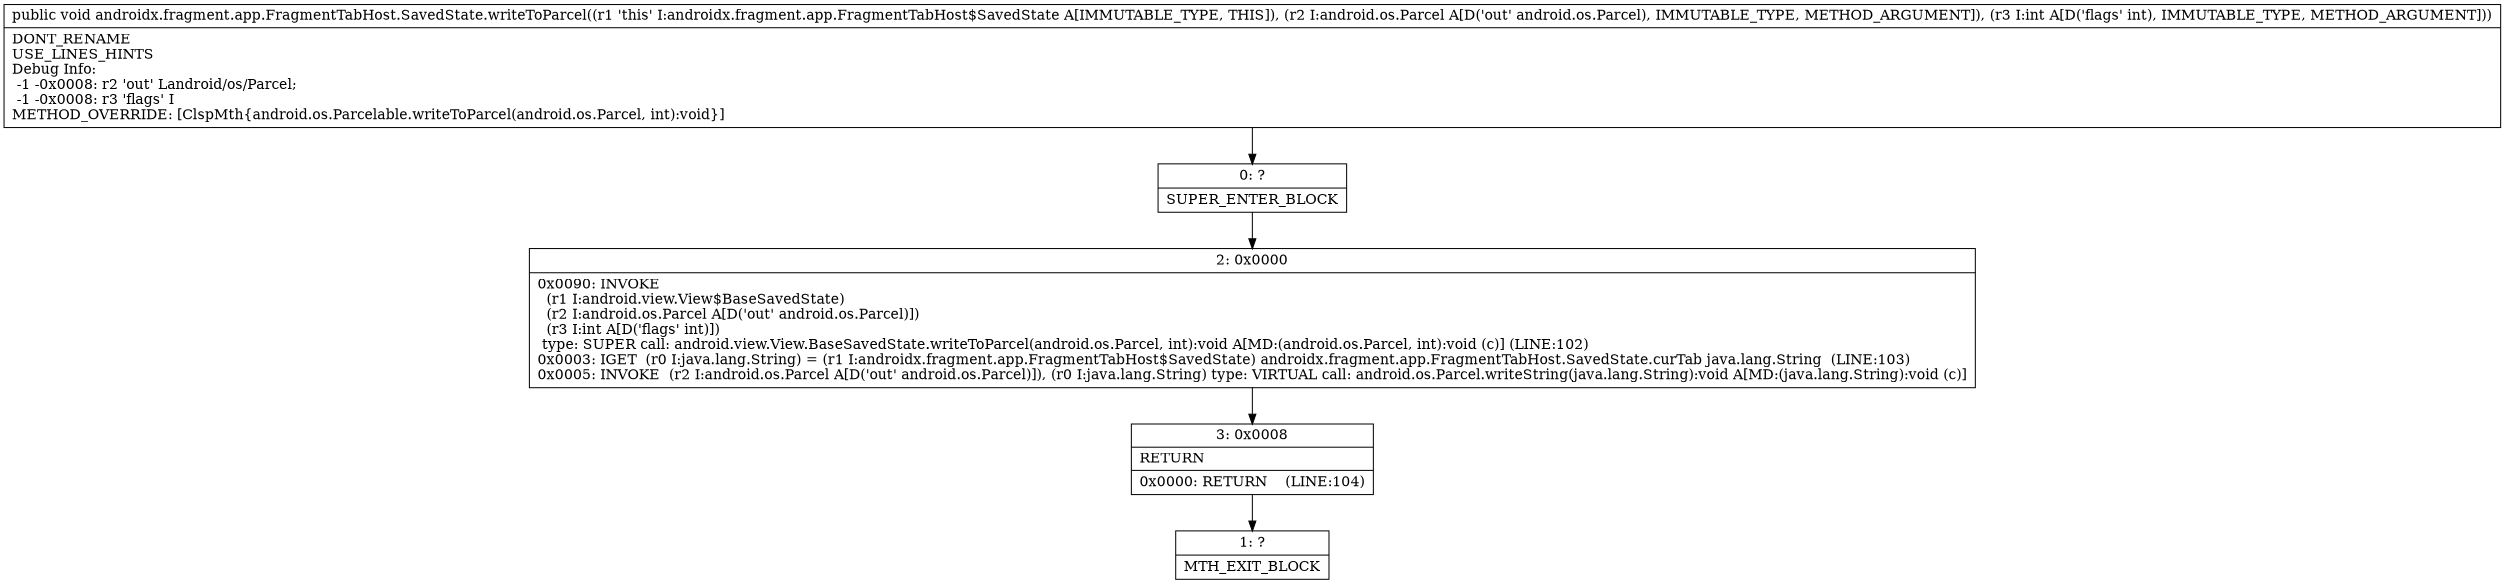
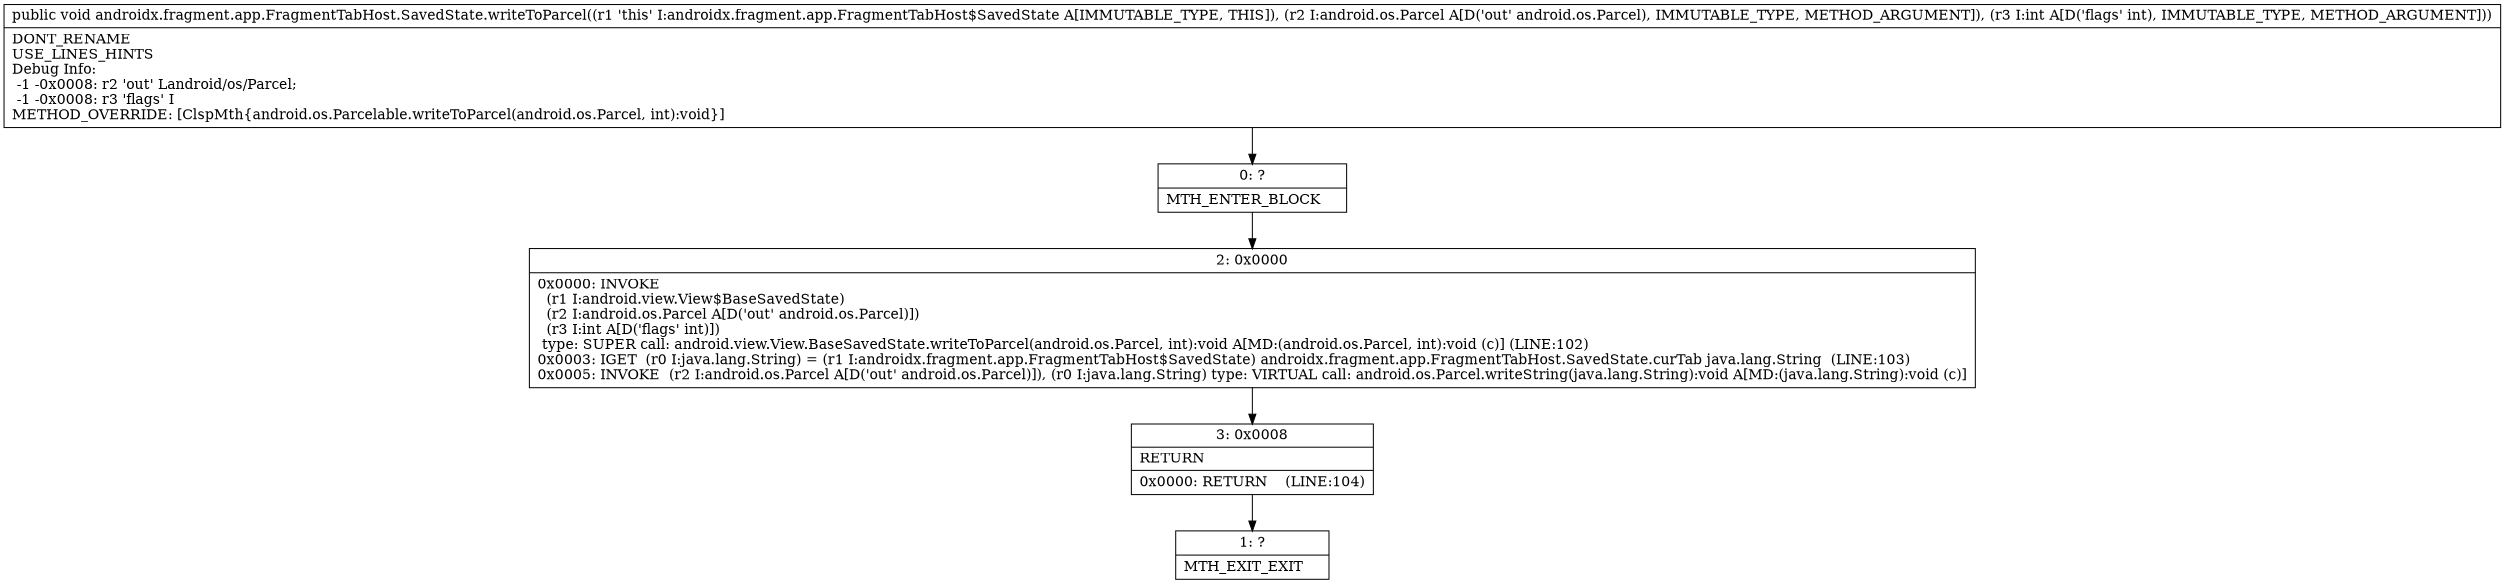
(1252, 200) -> (1244, 200)
(603, 284) -> (603, 284)
(1252, 567) -> (1243, 567)
